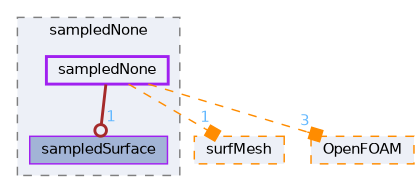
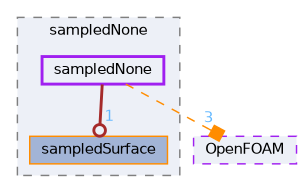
(99, 150) -> (99, 150)
(239, 150) -> none
(363, 150) -> (245, 150)
